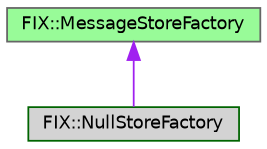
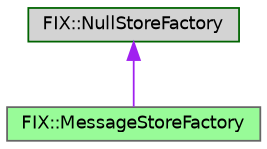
(134, 84) -> (134, 84)
